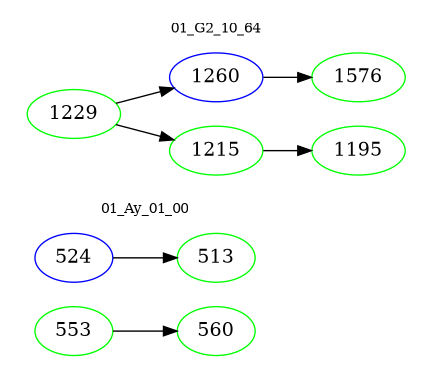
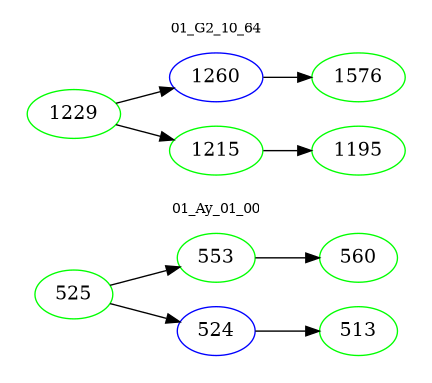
none -> (74, 294)
